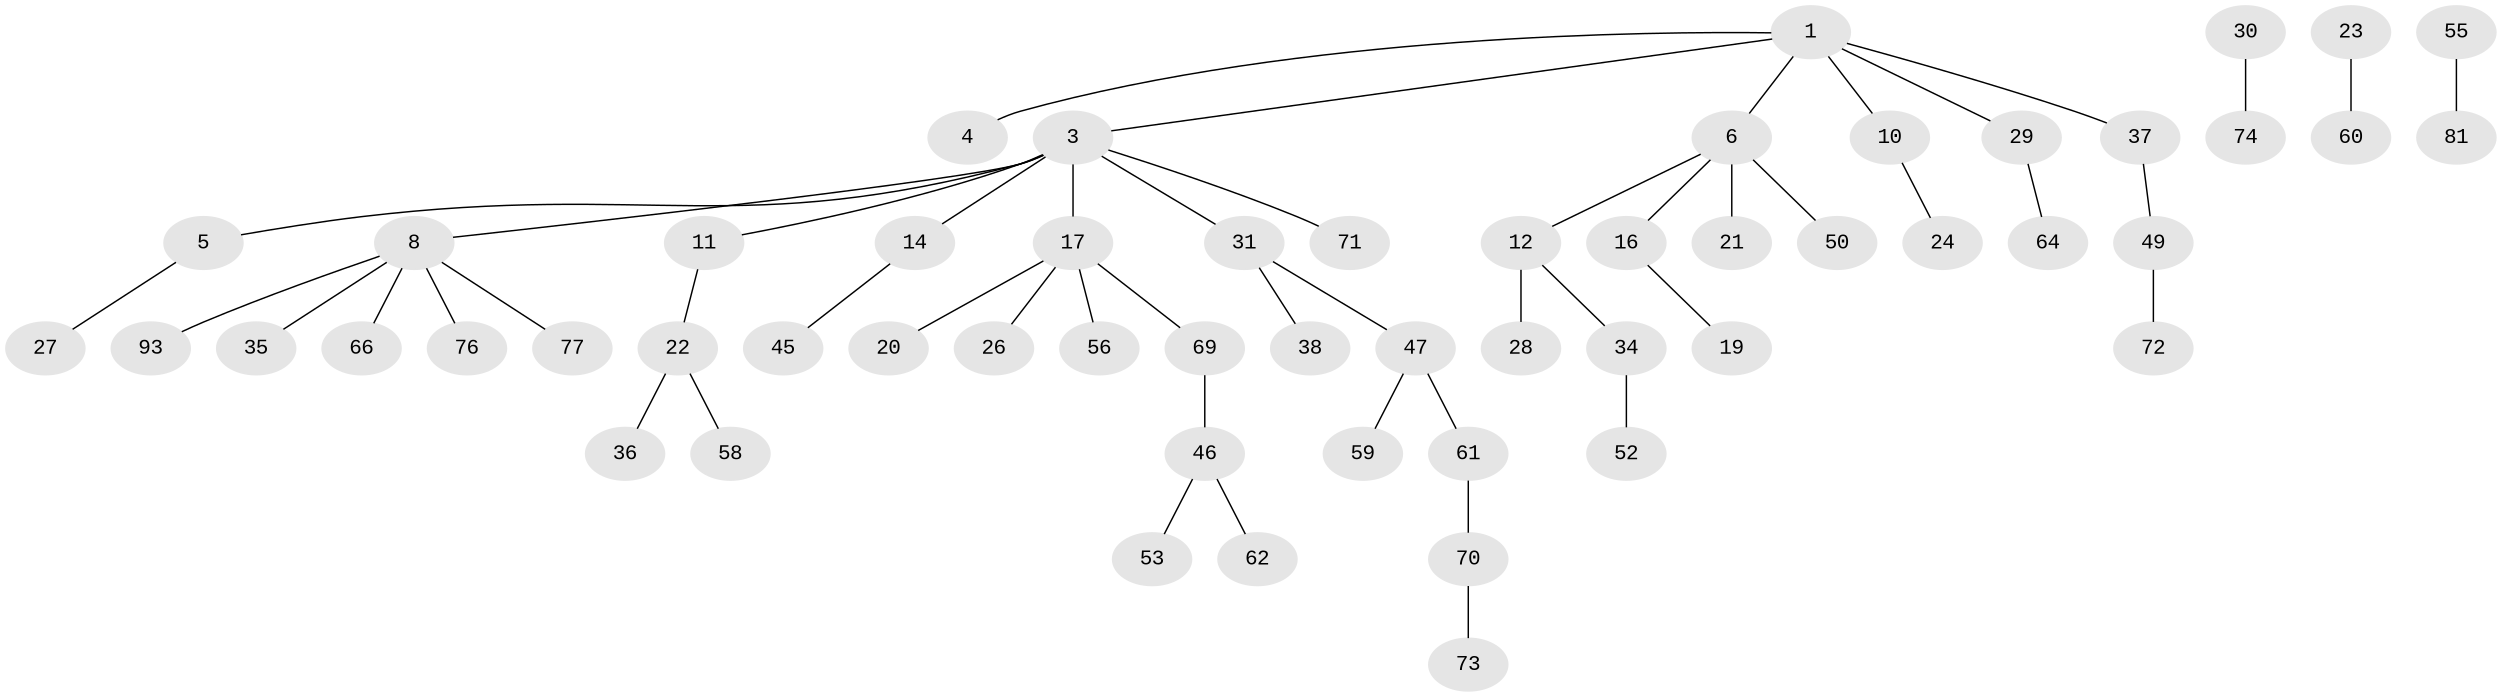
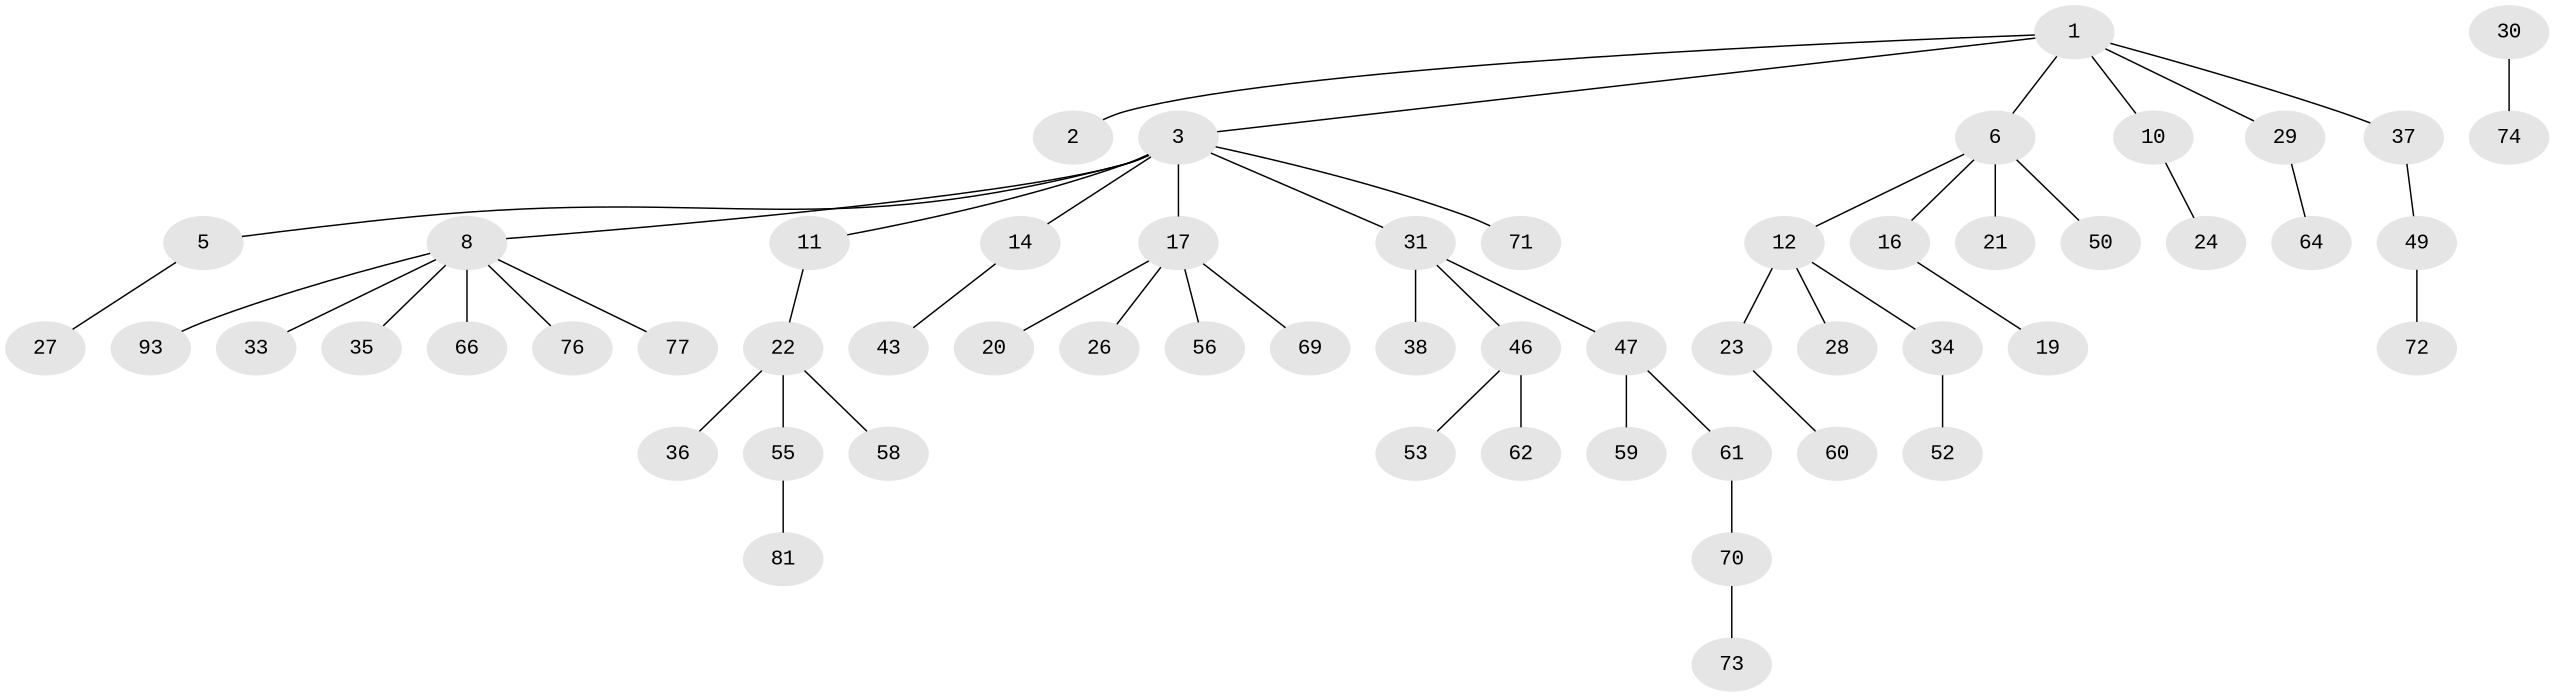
(968, 138) -> (1073, 138)
none -> (1758, 296)
none -> (256, 348)
(783, 348) -> (889, 348)
none -> (783, 401)
(1205, 401) -> (1468, 296)
